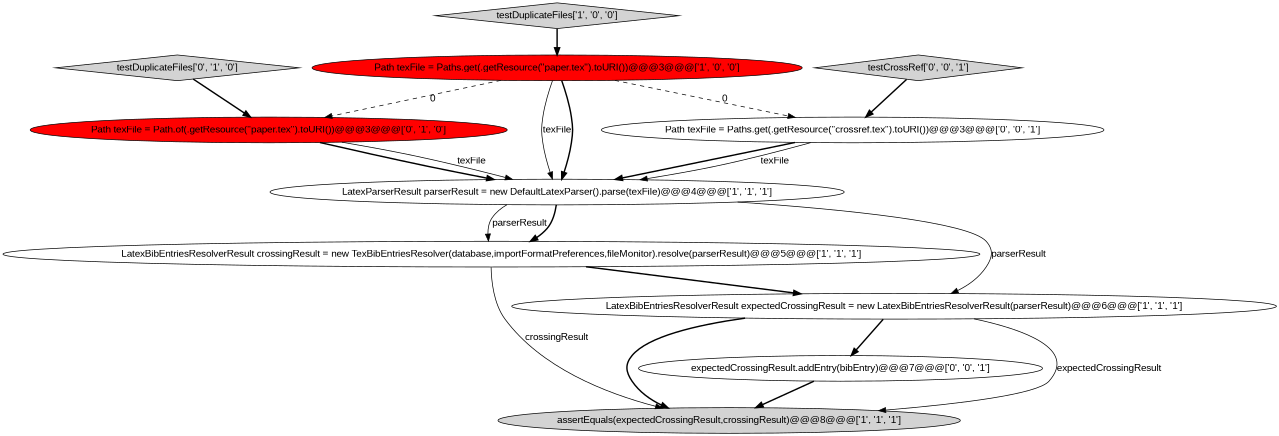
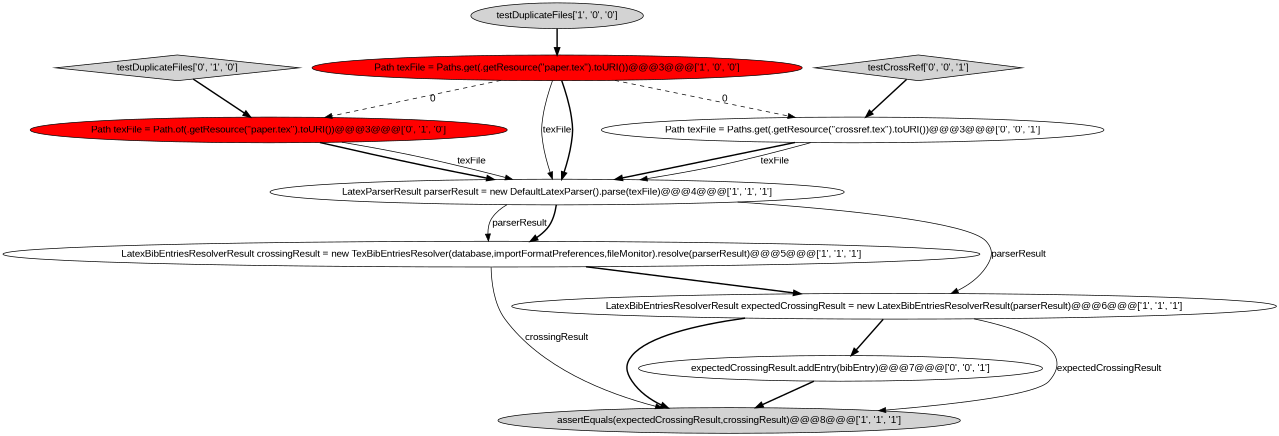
(557, 16) -> (557, 16)
